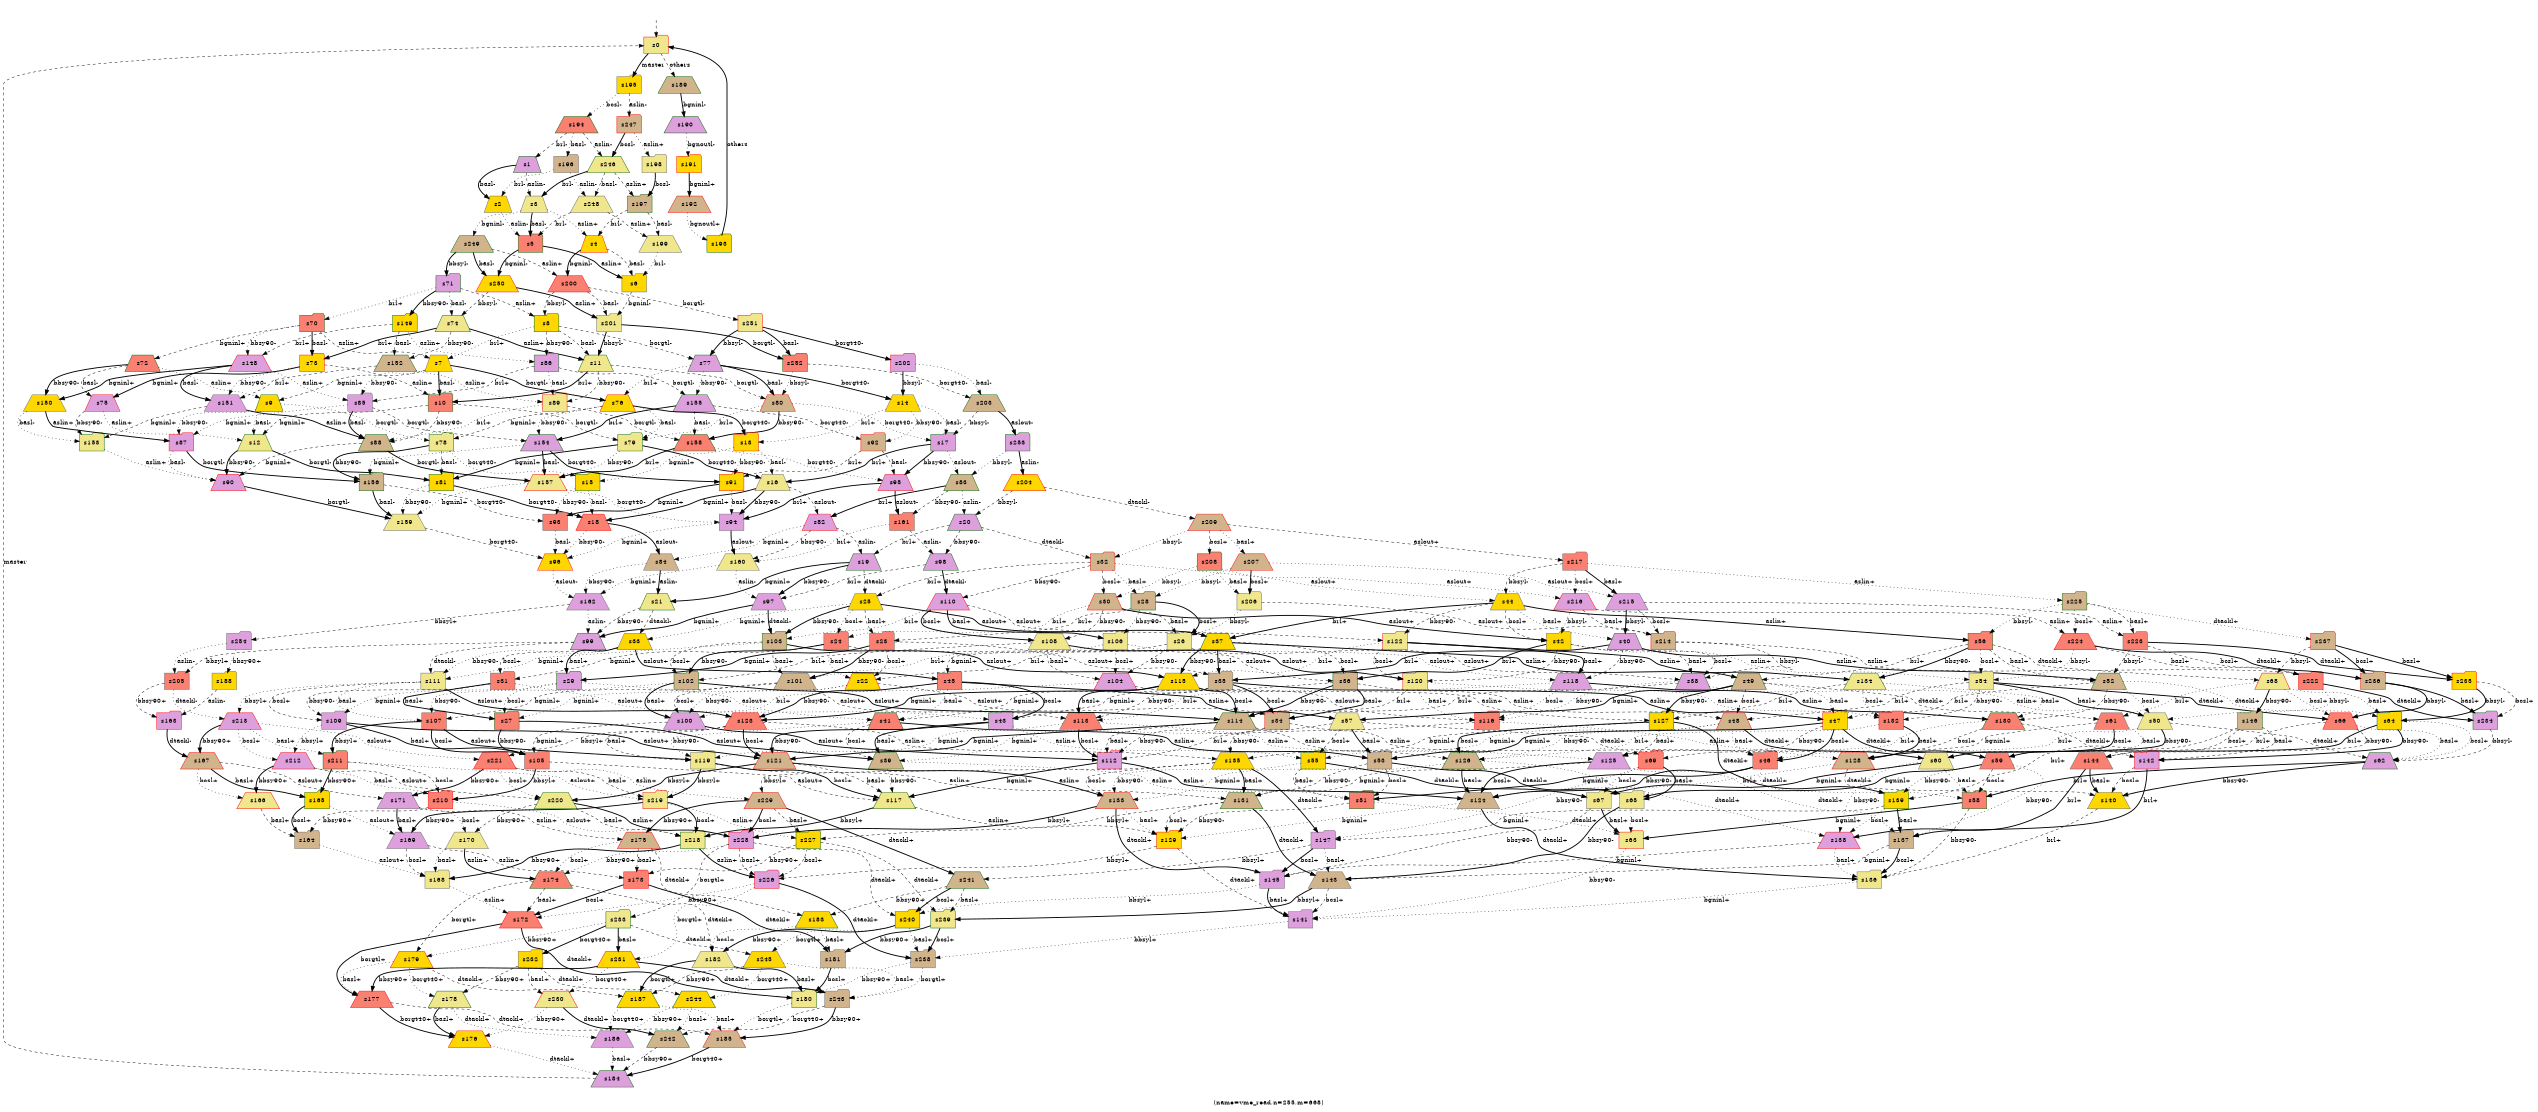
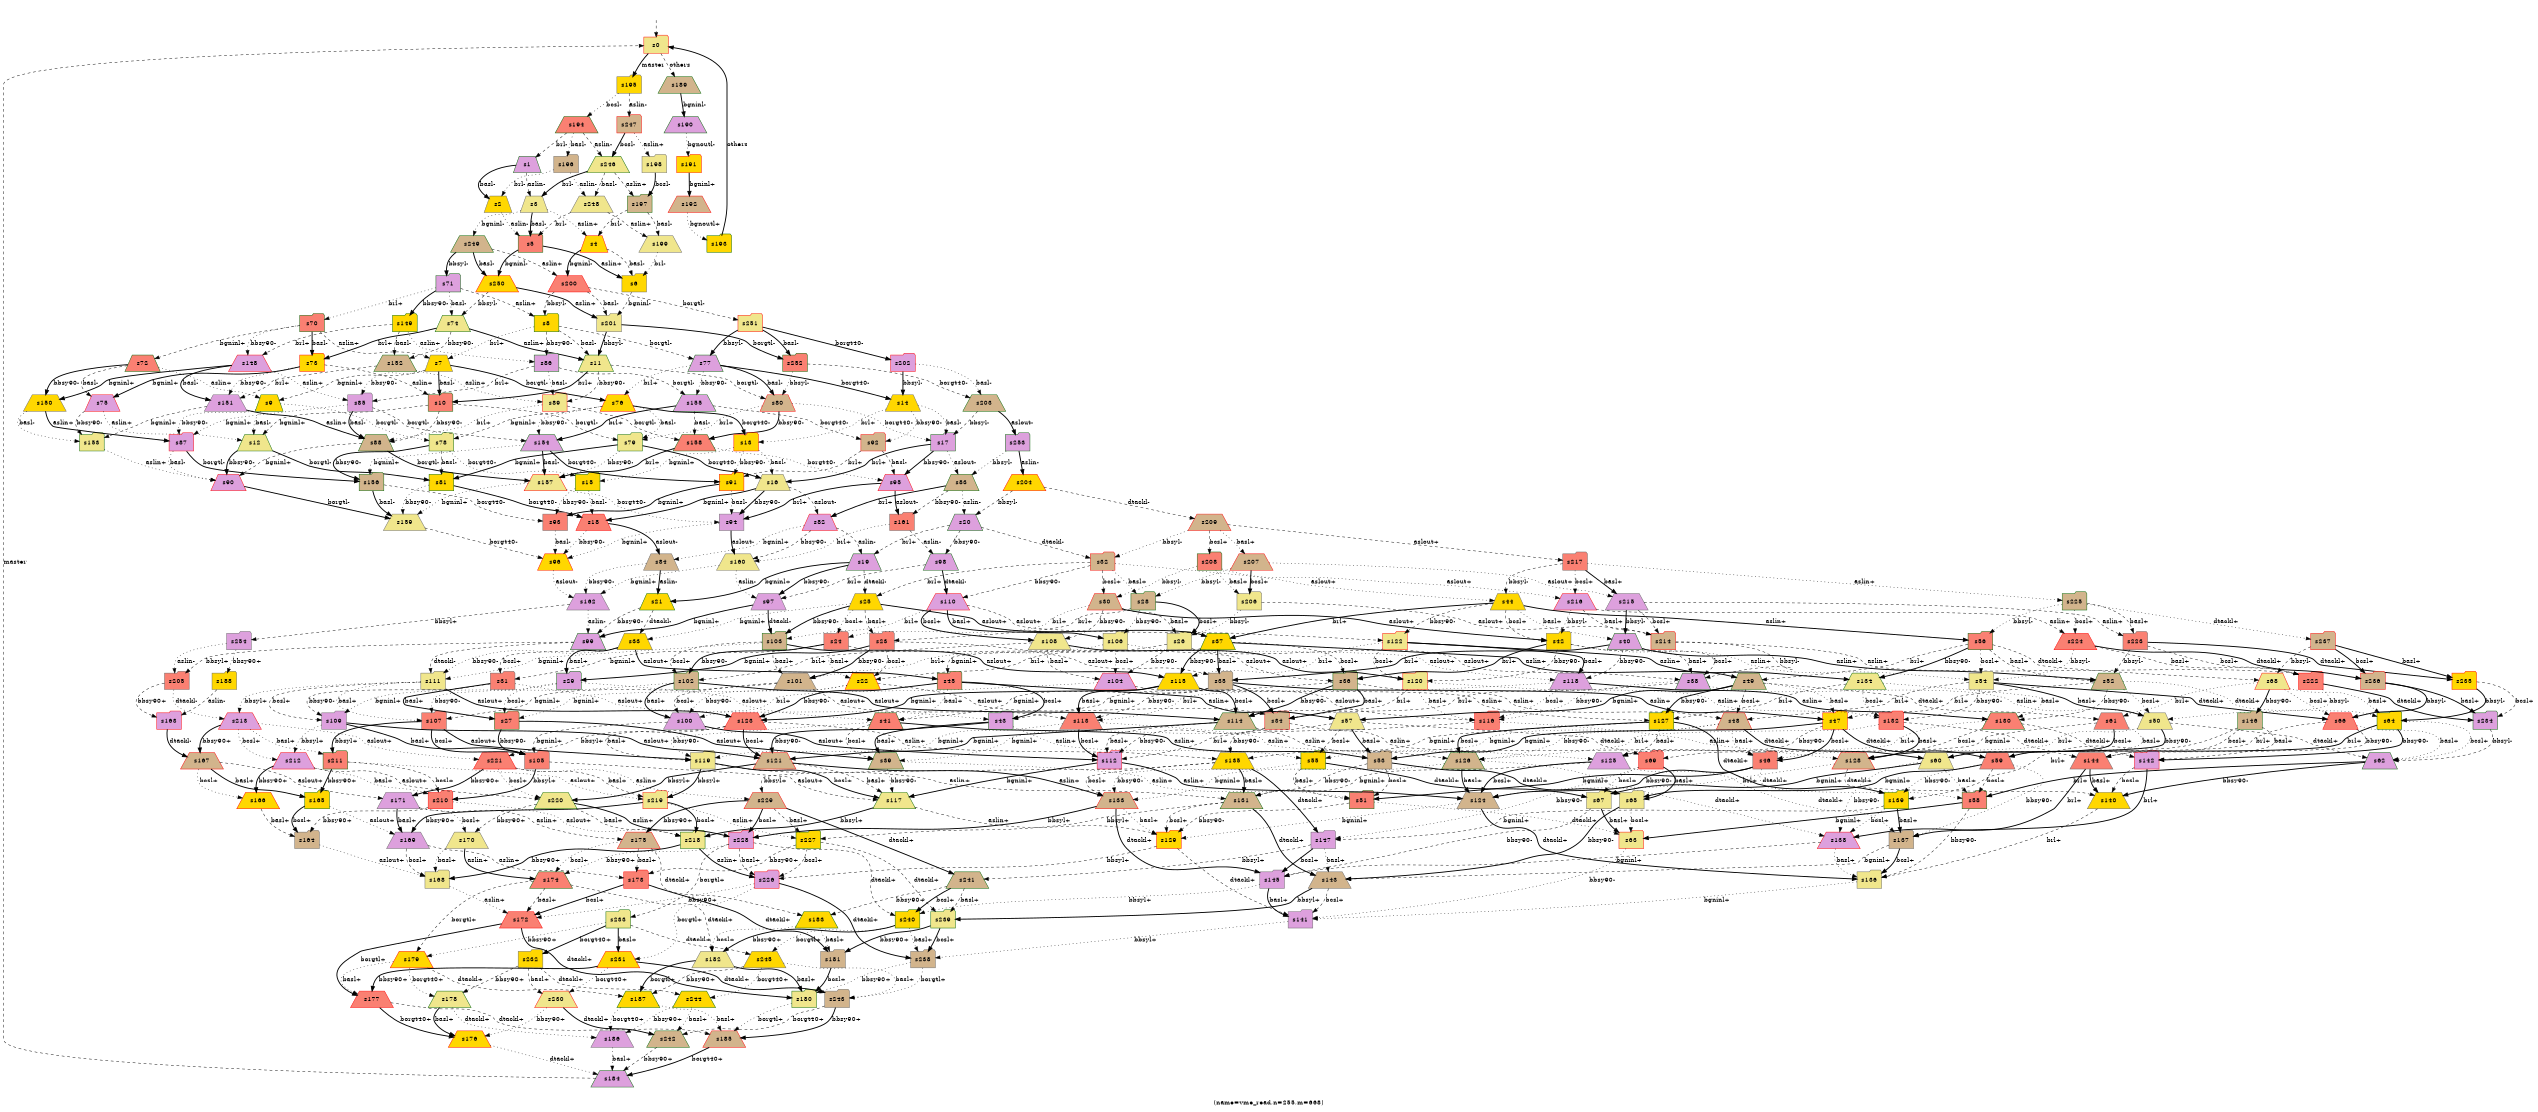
(657, 602) -> (657, 602)
none -> (1990, 732)
(258, 801) -> (258, 801)
